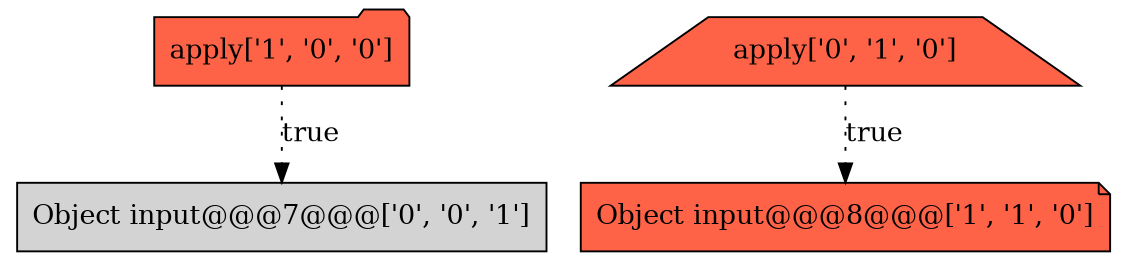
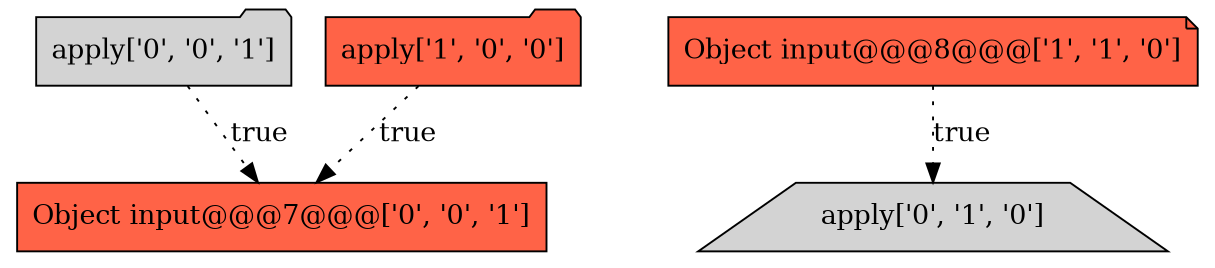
none -> (164, 51)
(845, 51) -> (933, 217)
(845, 125) -> (933, 125)
(282, 217) -> (282, 217)
